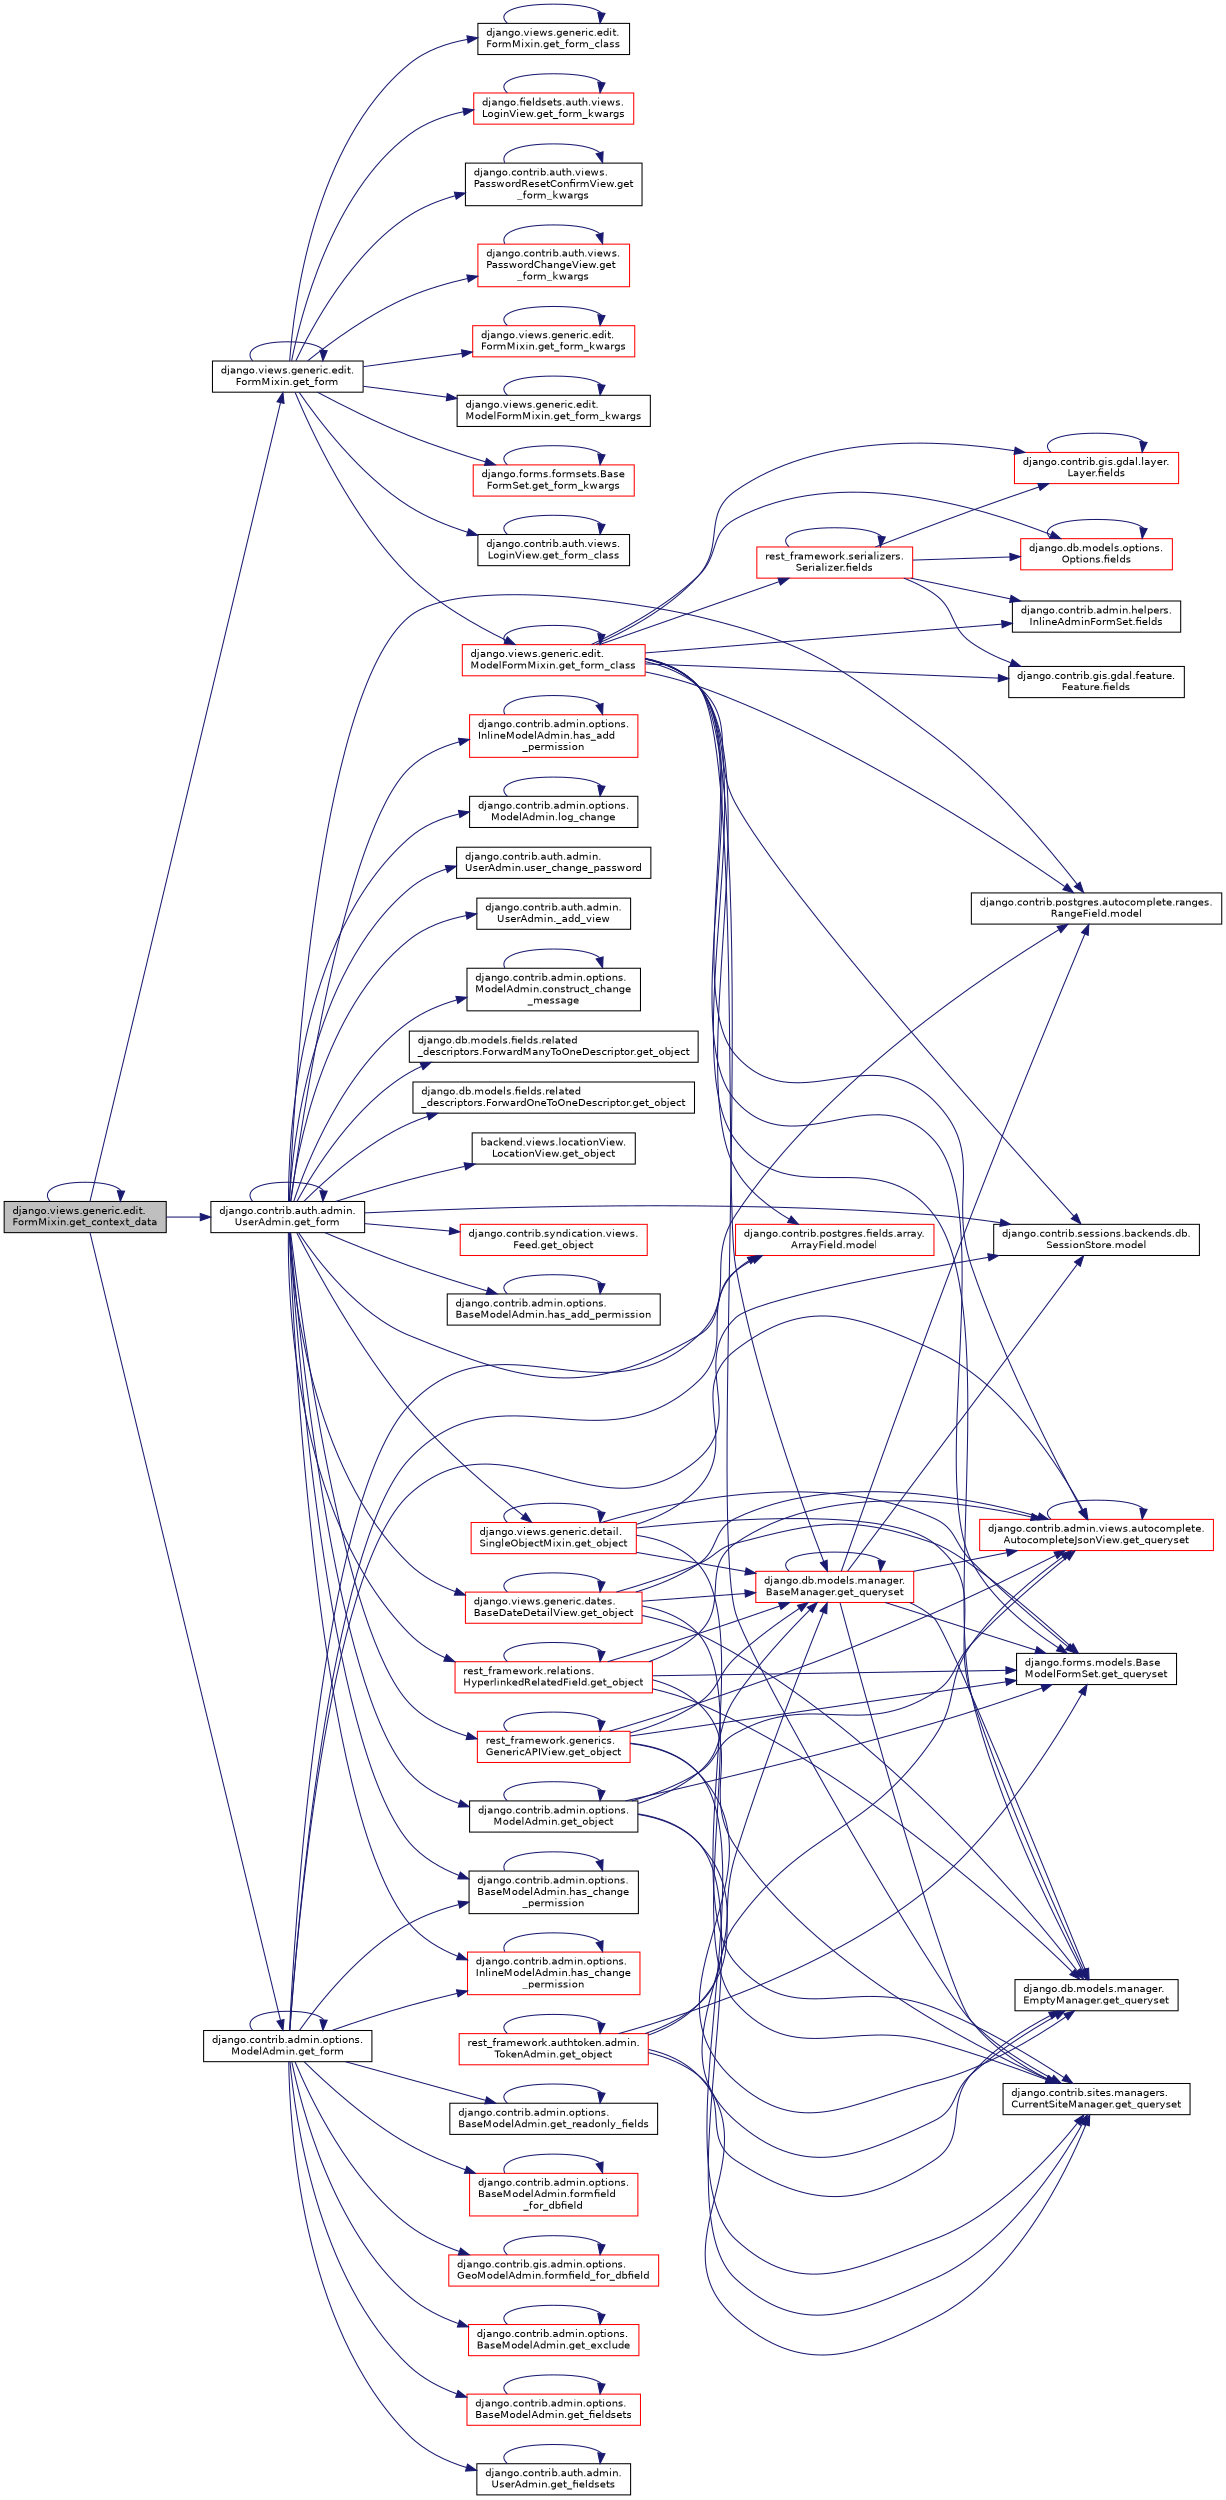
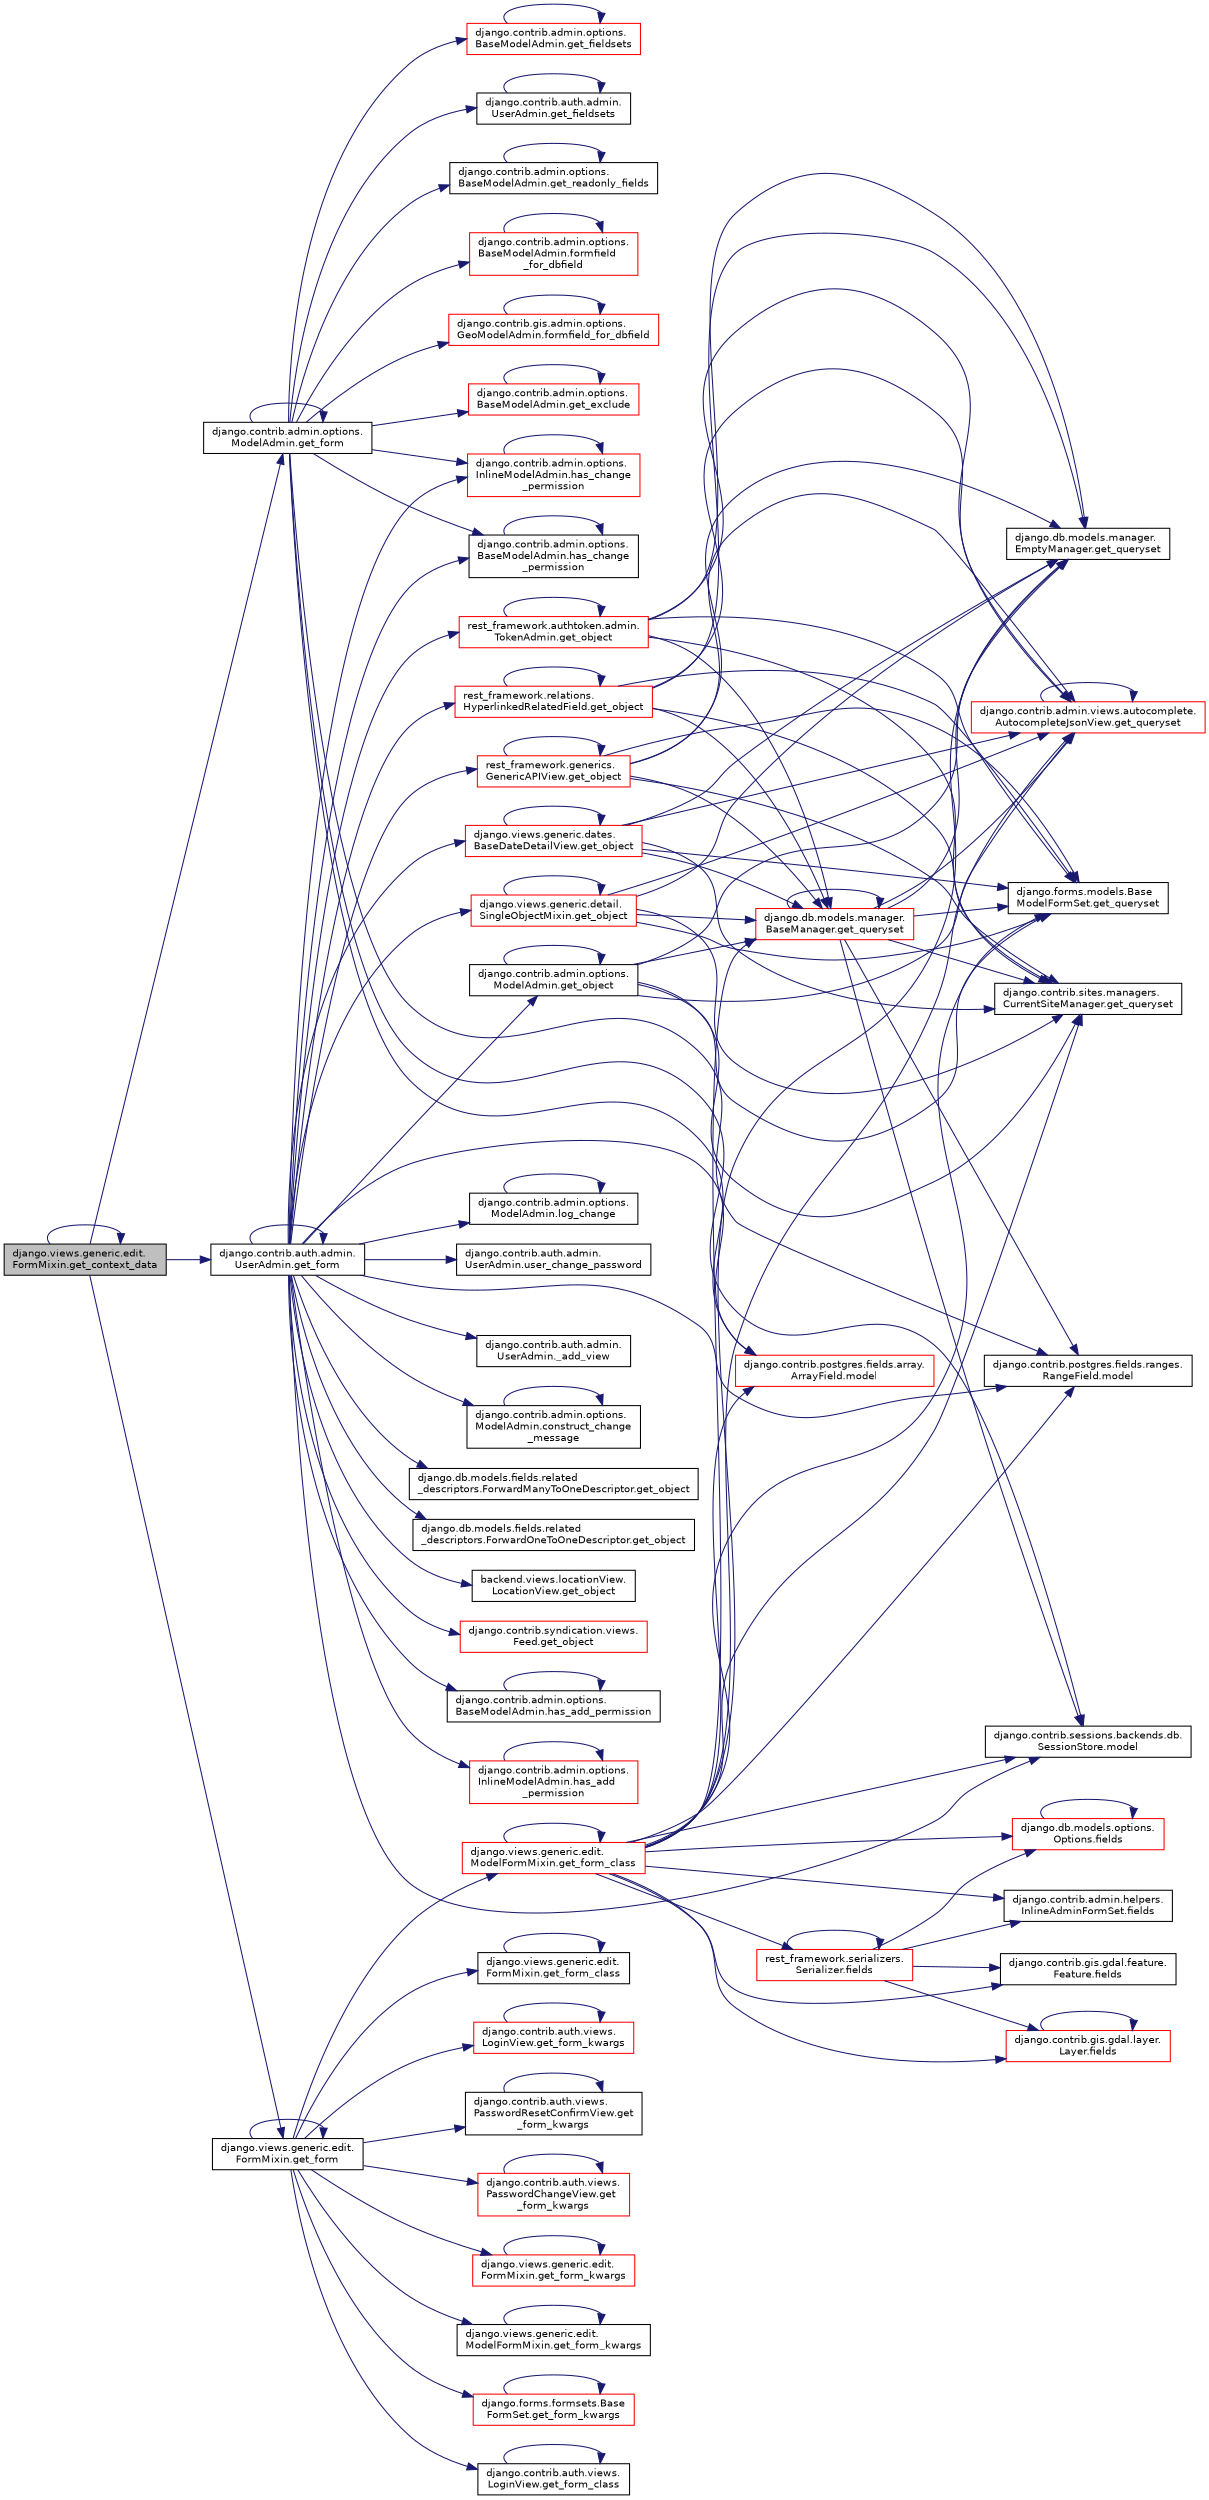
(554, 109) -> (554, 2038)
(1097, 909) -> (1088, 1371)
none -> (324, 920)
